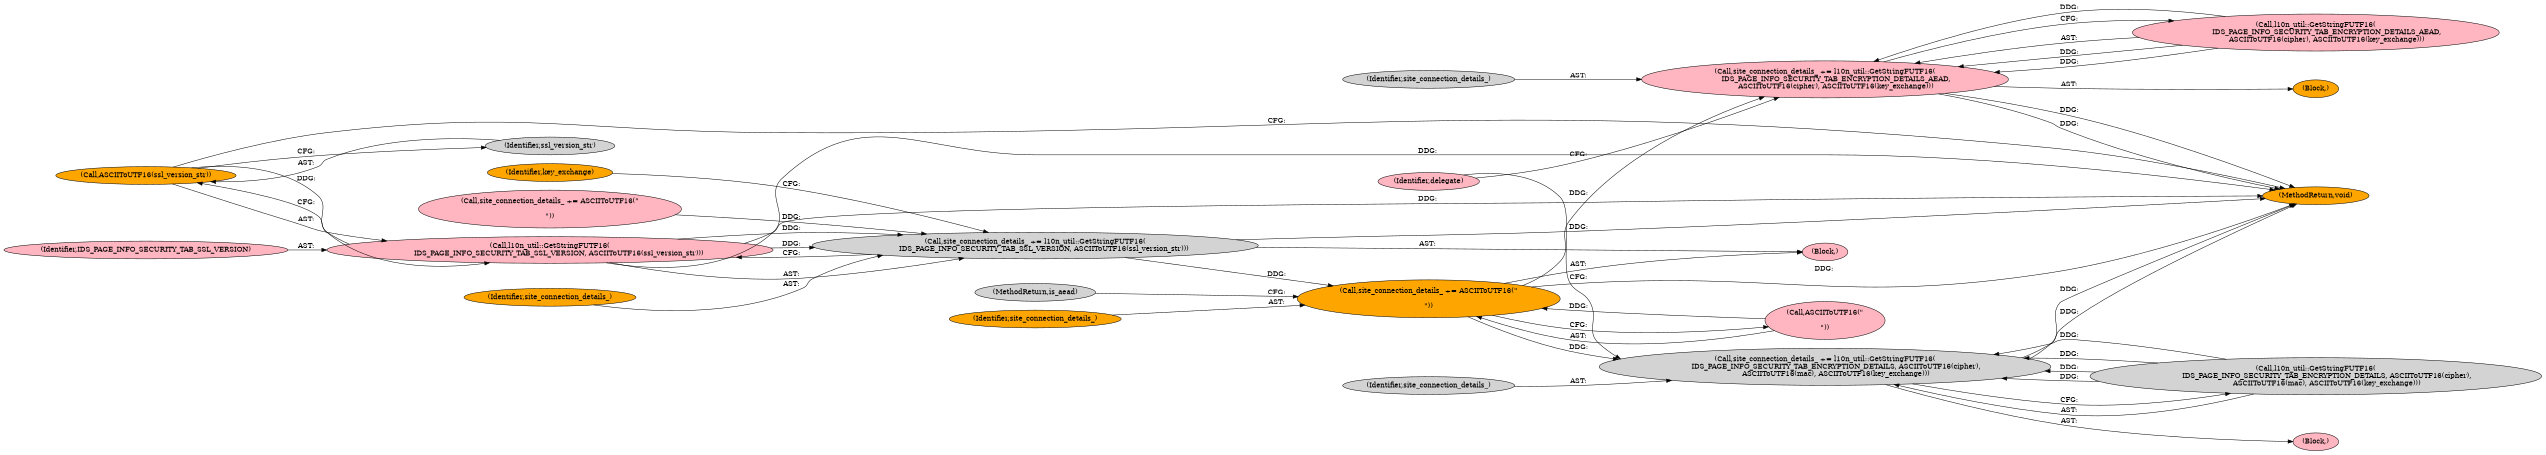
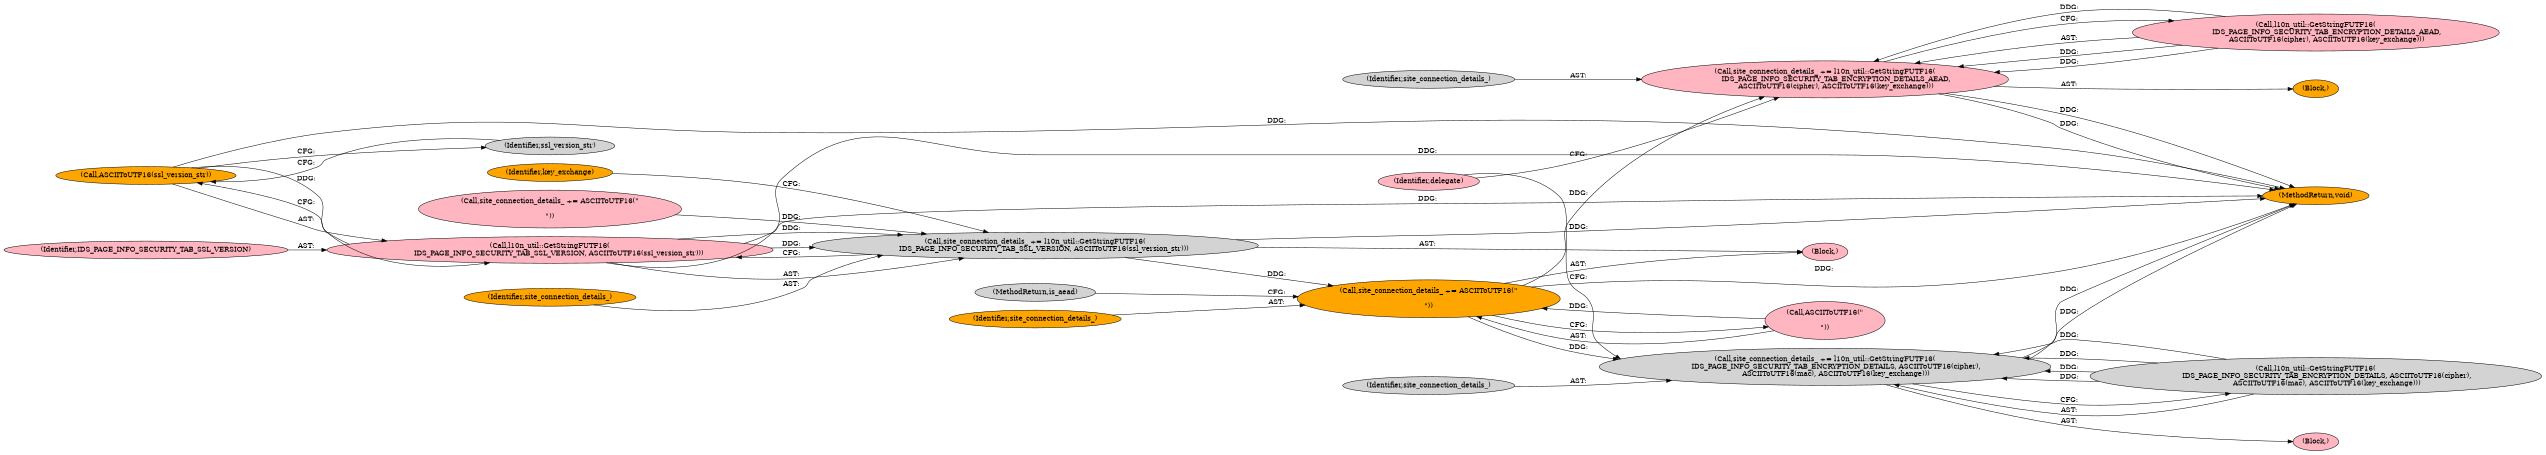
(1278, 121) -> (1278, 121)
(307, 163) -> (307, 163)
